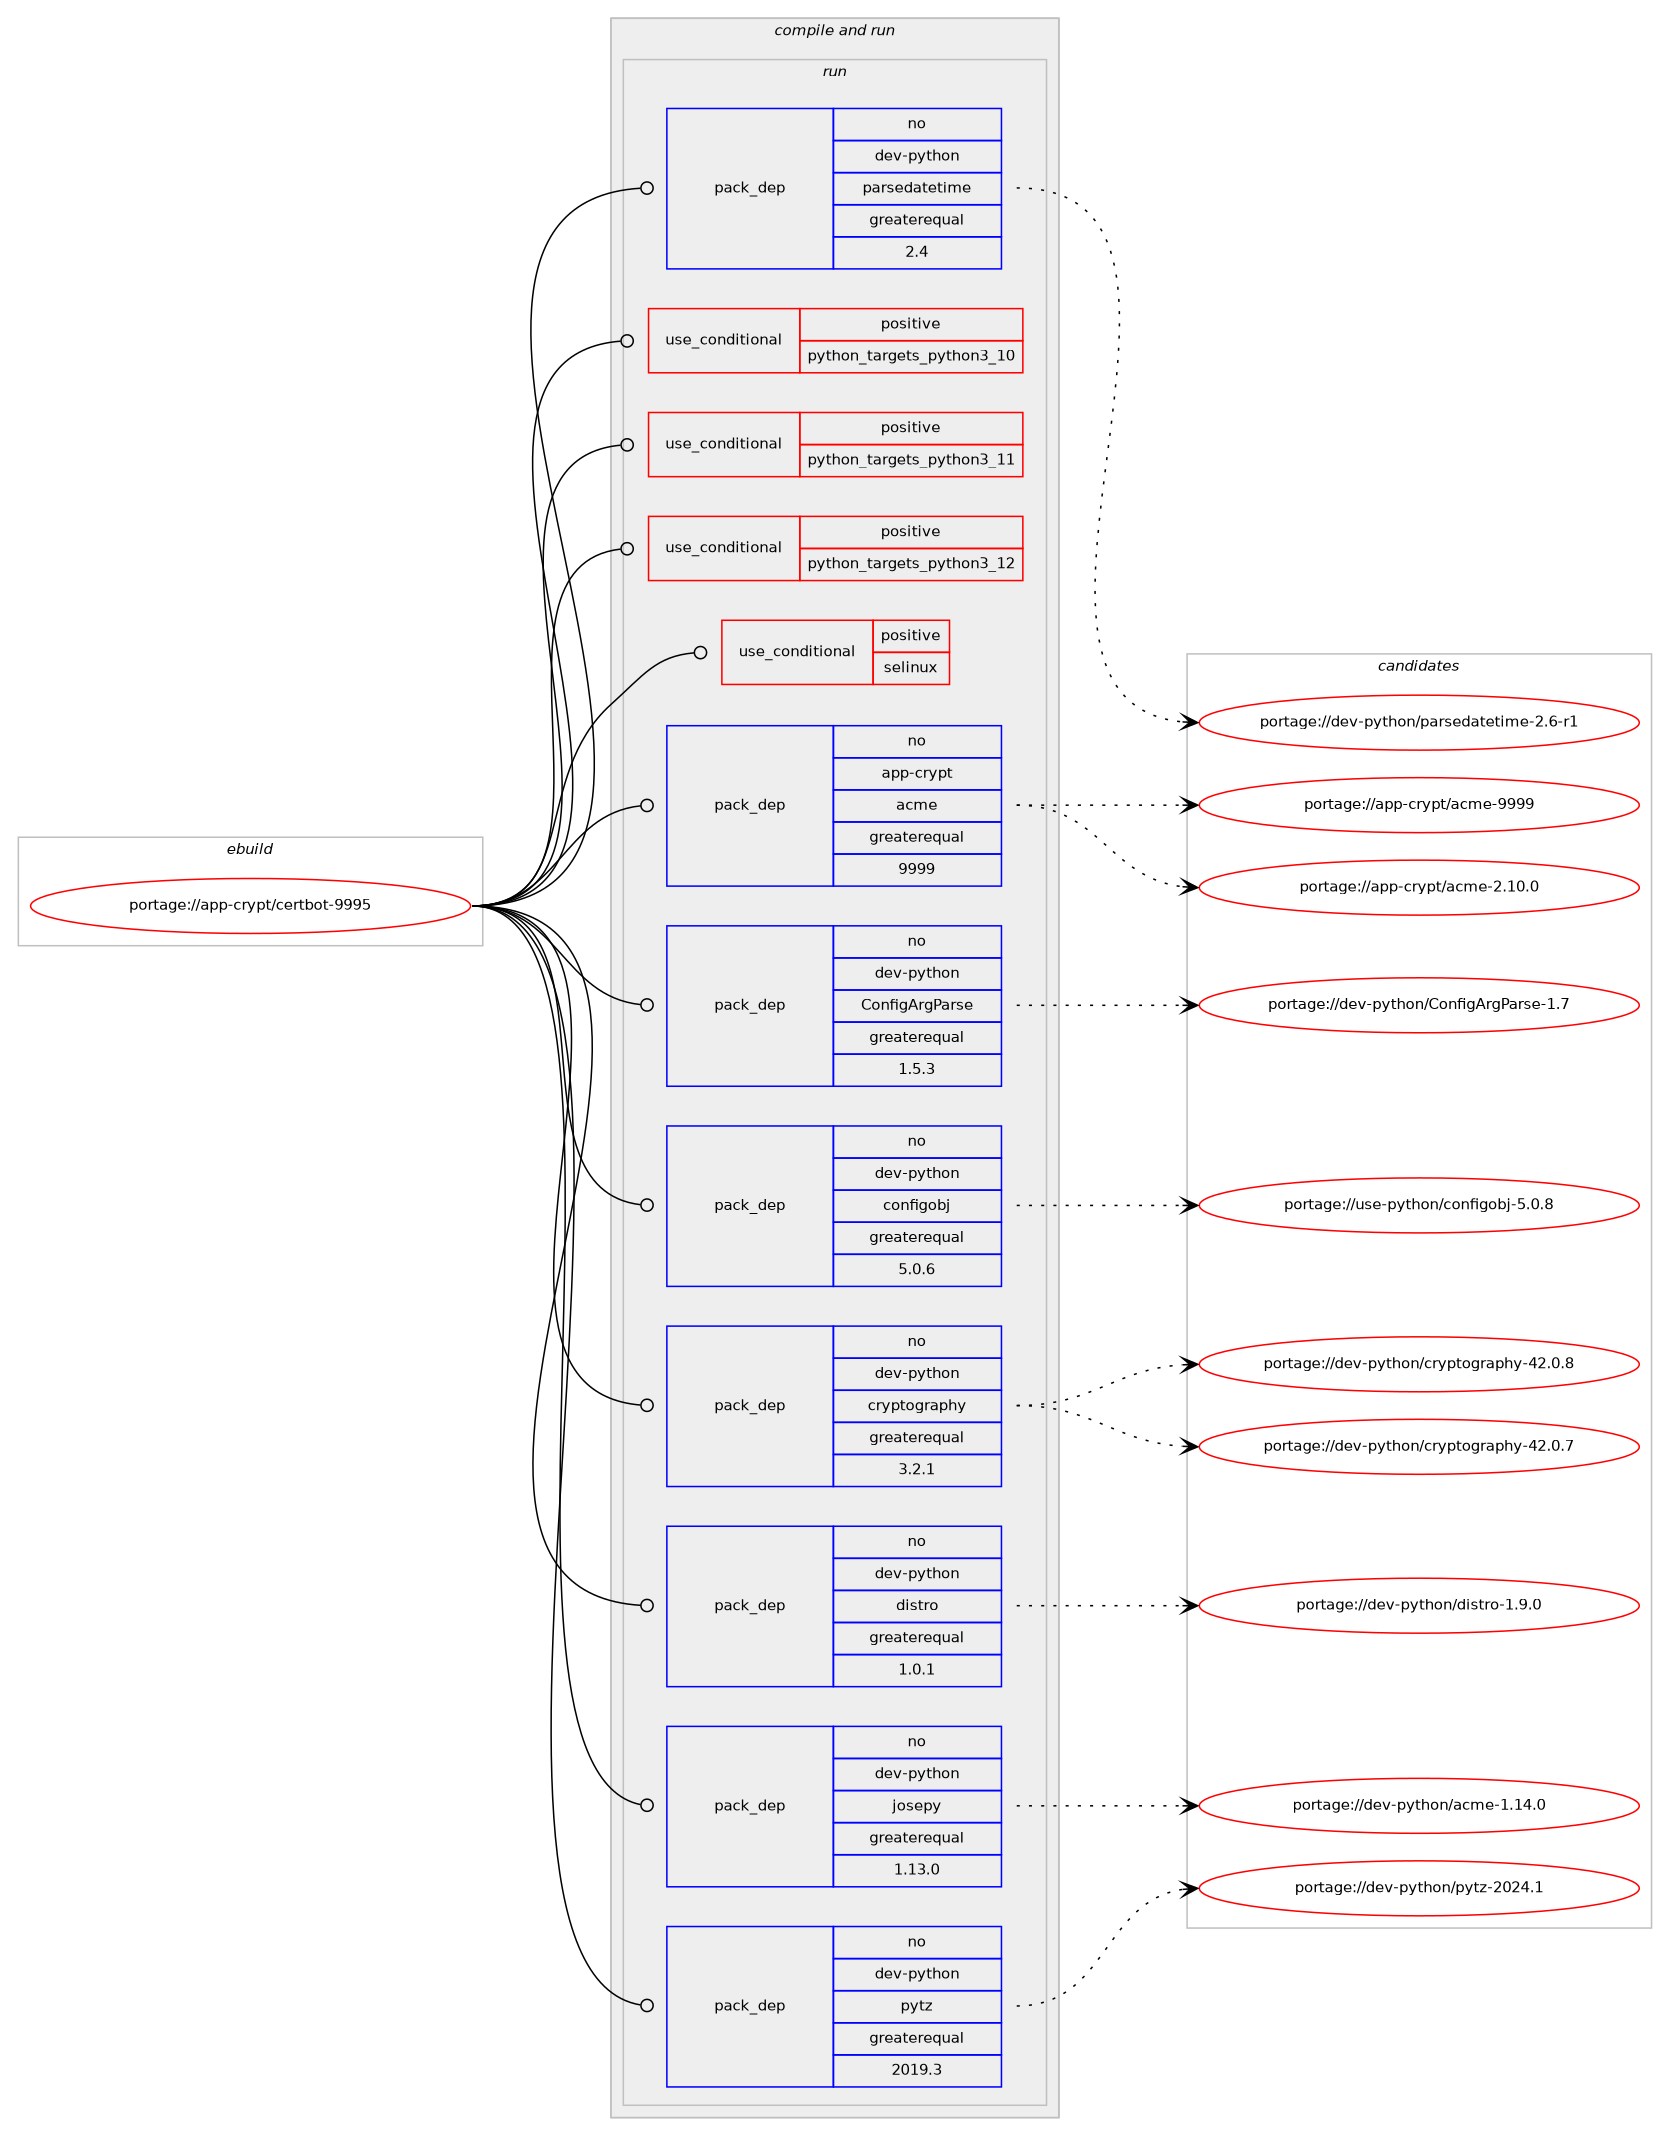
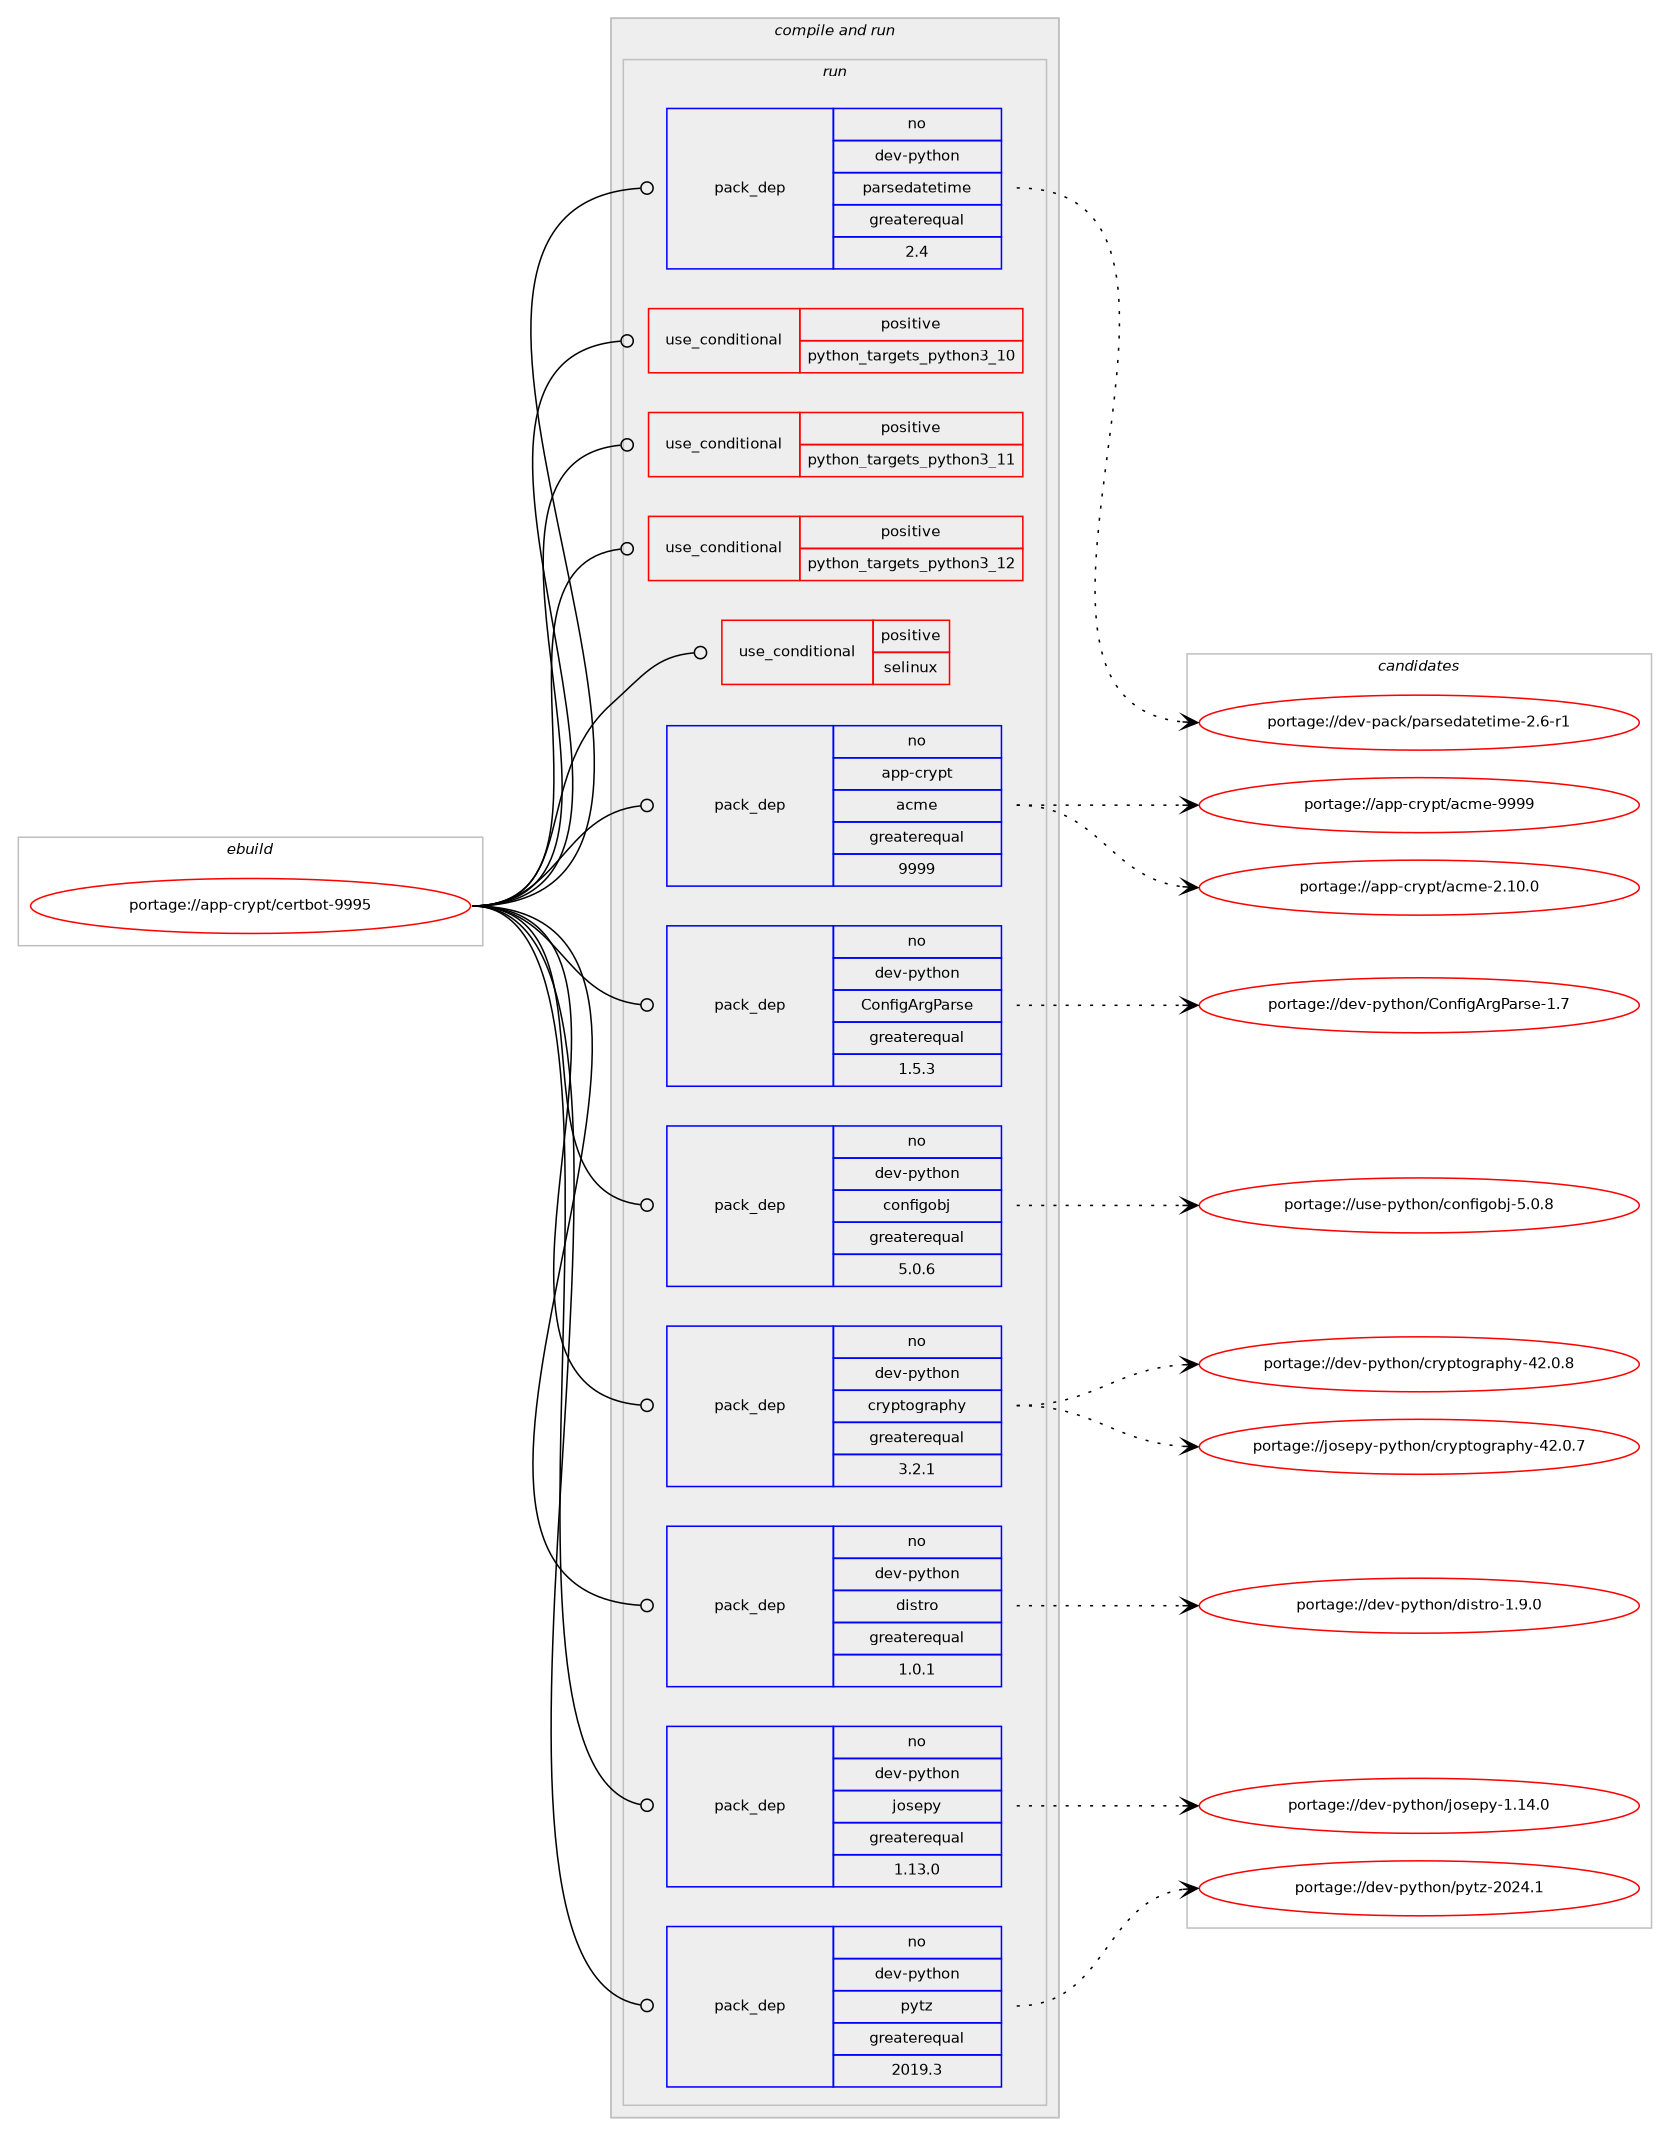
(1419, 723) -> (1419, 723)
(1419, 1447) -> (1419, 1447)
(1419, 1806) -> (1419, 1806)
